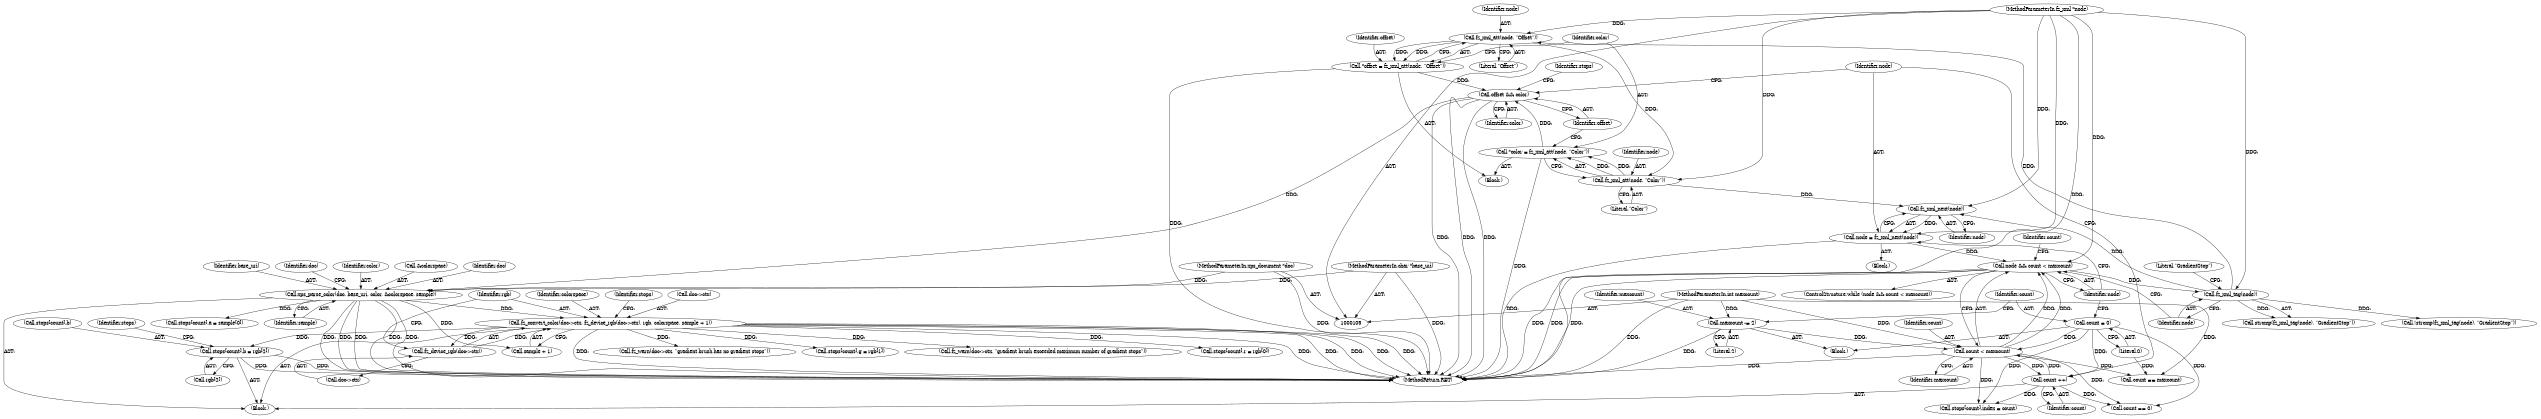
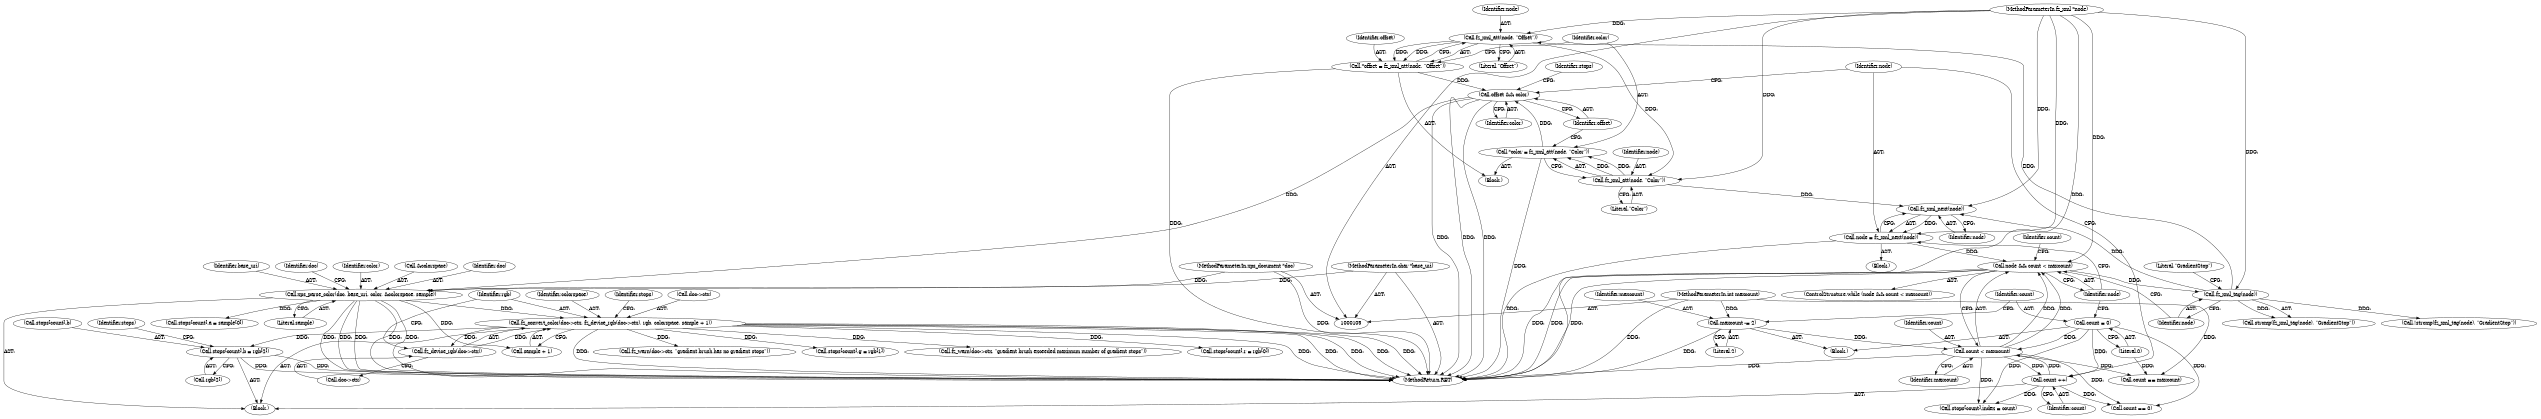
(1849, 323) -> none
(295, 324) -> (295, 324)
(1439, 324) -> (1439, 324)
